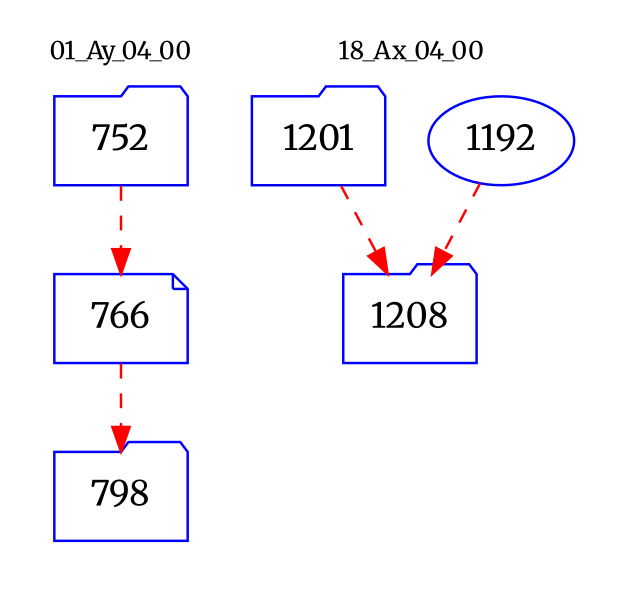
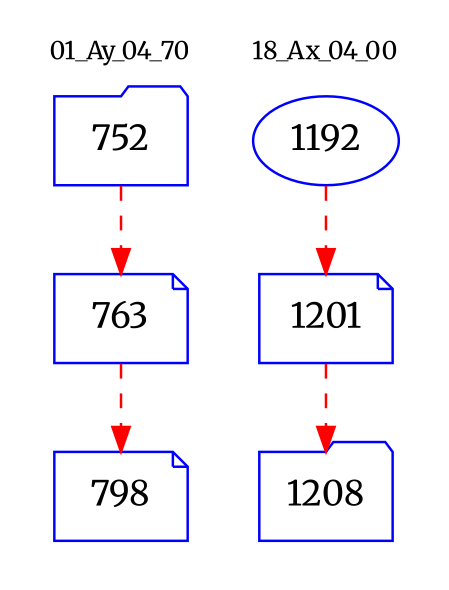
(121, 53) -> (121, 53)
(319, 141) -> (326, 319)
(462, 218) -> (326, 218)
(121, 319) -> (121, 319)
(121, 496) -> (121, 496)
